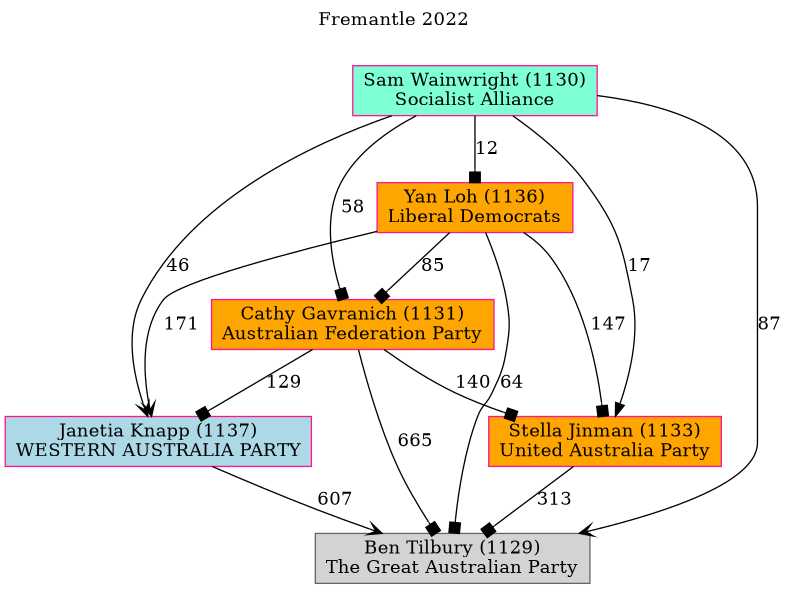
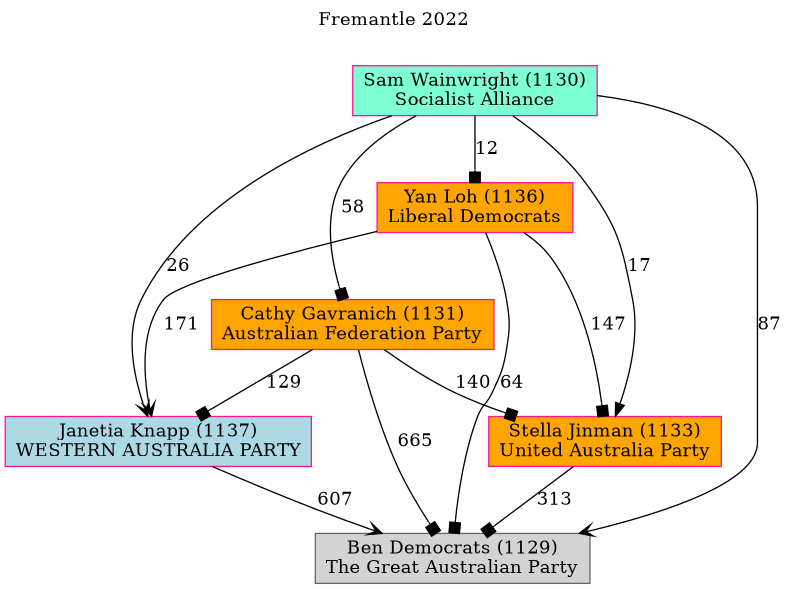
(419, 261) -> none
(179, 266) -> (179, 266)
(453, 558) -> (453, 558)
